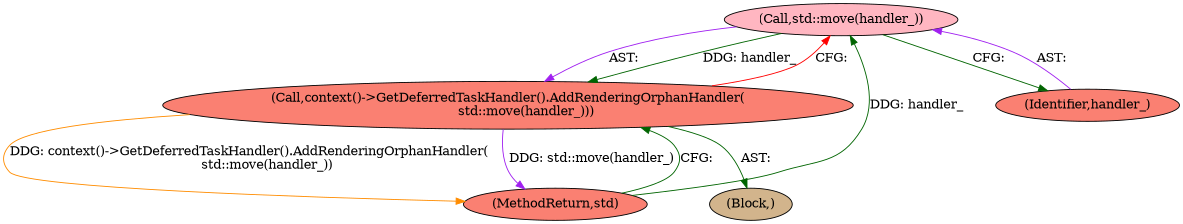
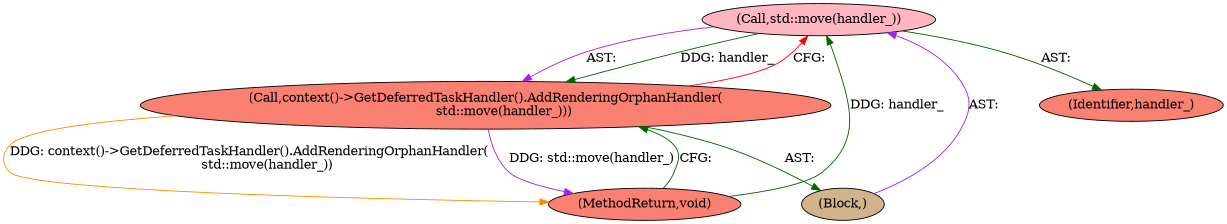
(1011, 51) -> (965, 120)
(991, 58) -> (1058, 58)
(555, 204) -> (645, 204)
